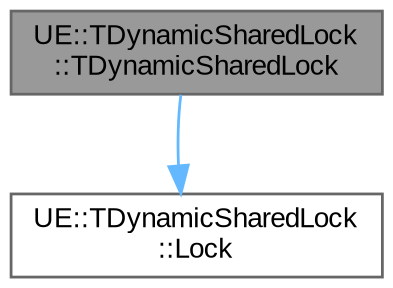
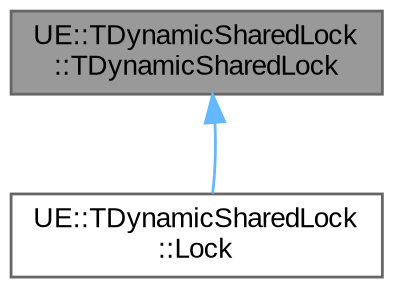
(178, 130) -> (215, 158)
